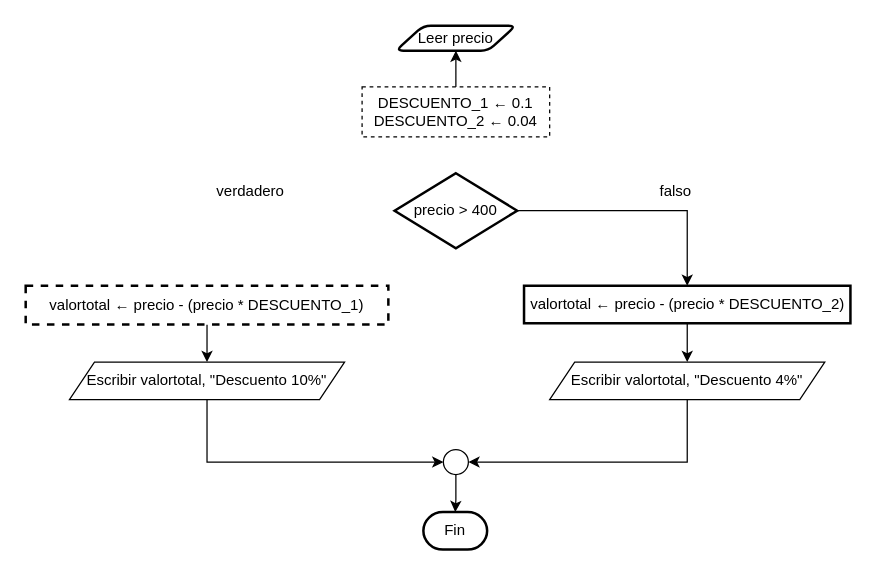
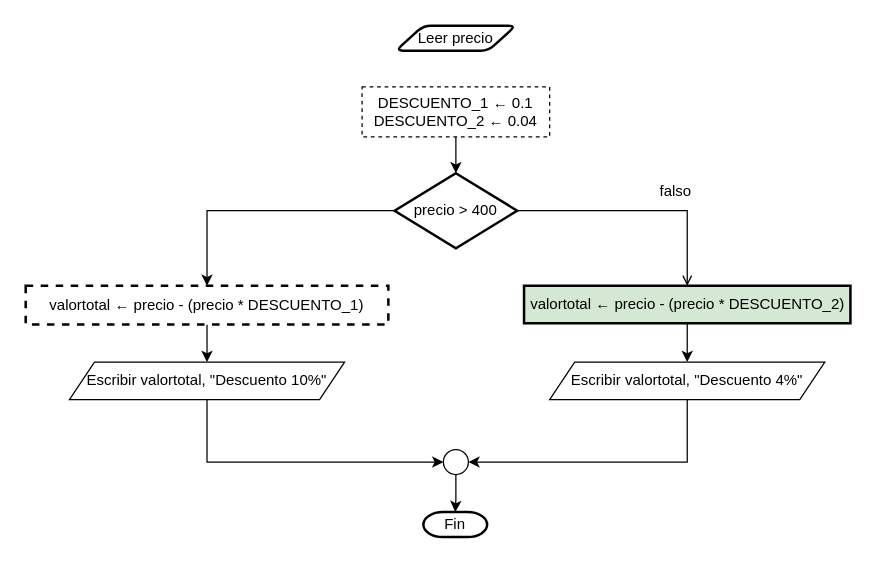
(456, 64) -> (456, 160)
(251, 192) -> none
none -> (267, 211)
(687, 276) -> (687, 278)
(687, 304) -> (687, 304)
(455, 531) -> (455, 524)
